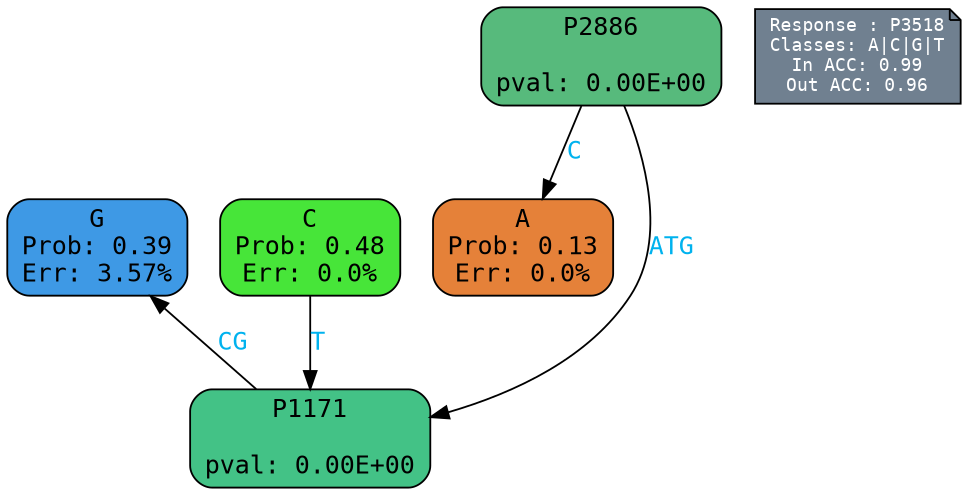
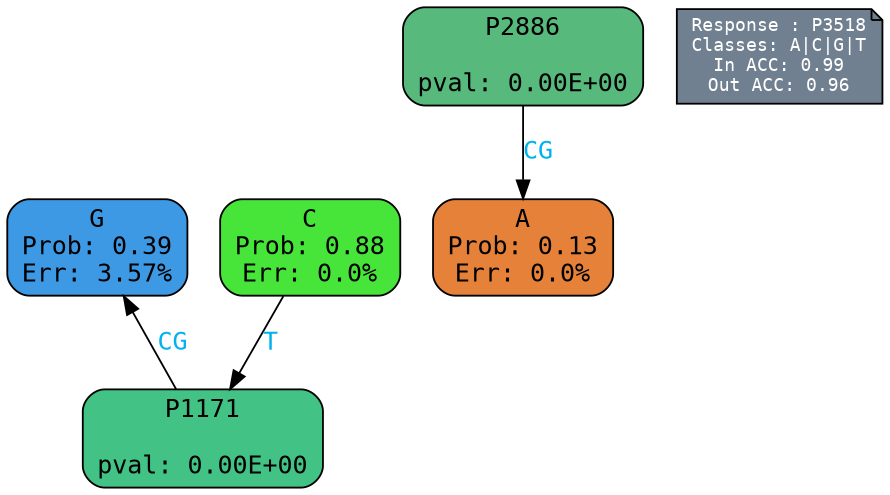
(575, 152) -> (539, 152)
(310, 247) -> (310, 247)
(623, 305) -> none
